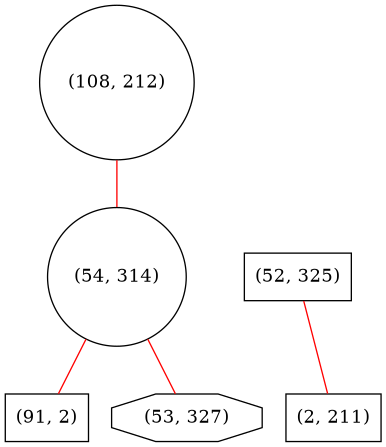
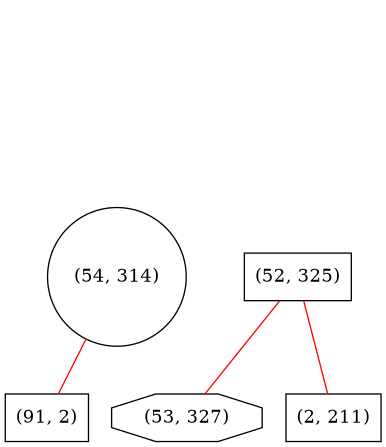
(117, 83) -> none
(162, 367) -> (242, 347)
